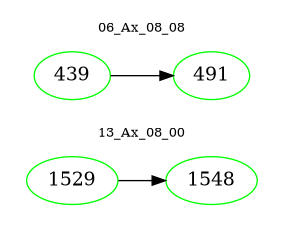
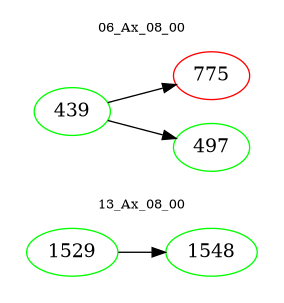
(142, 29) -> (142, 29)
(212, 76) -> (212, 147)
none -> (212, 76)
